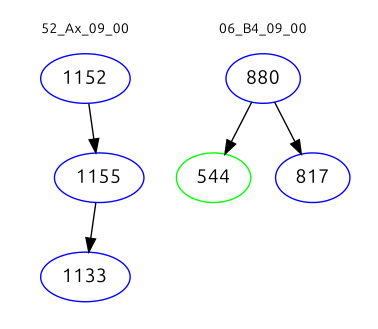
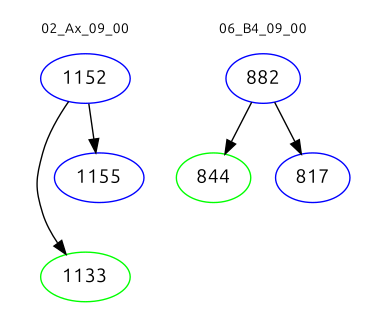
(85, 30) -> (85, 30)
(263, 79) -> (263, 79)
(214, 178) -> (214, 178)
(93, 221) -> (38, 171)
(85, 277) -> (85, 277)
